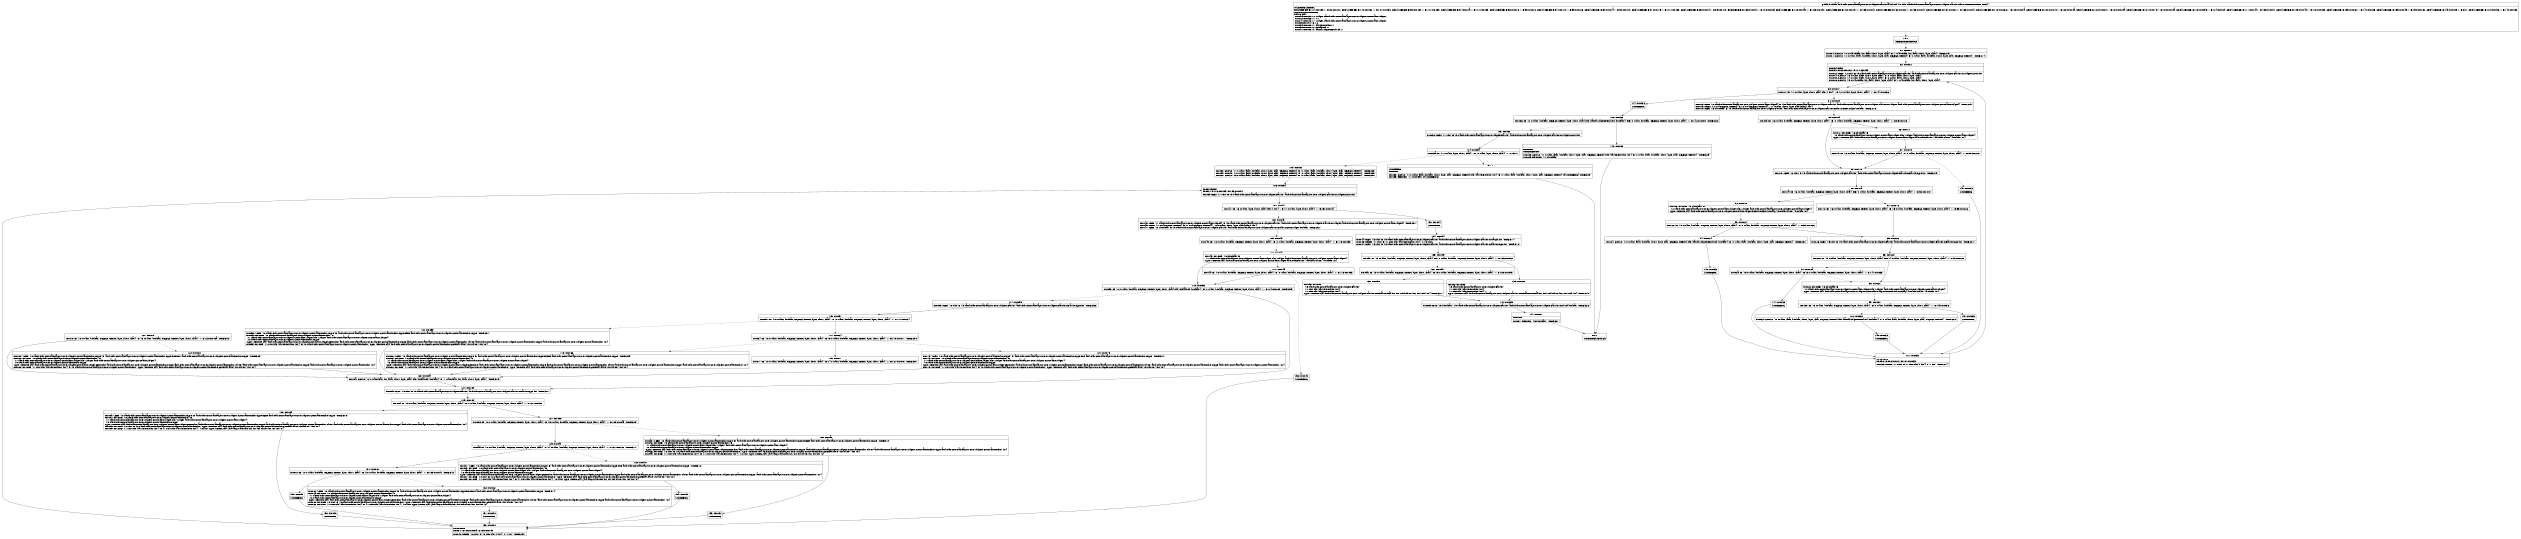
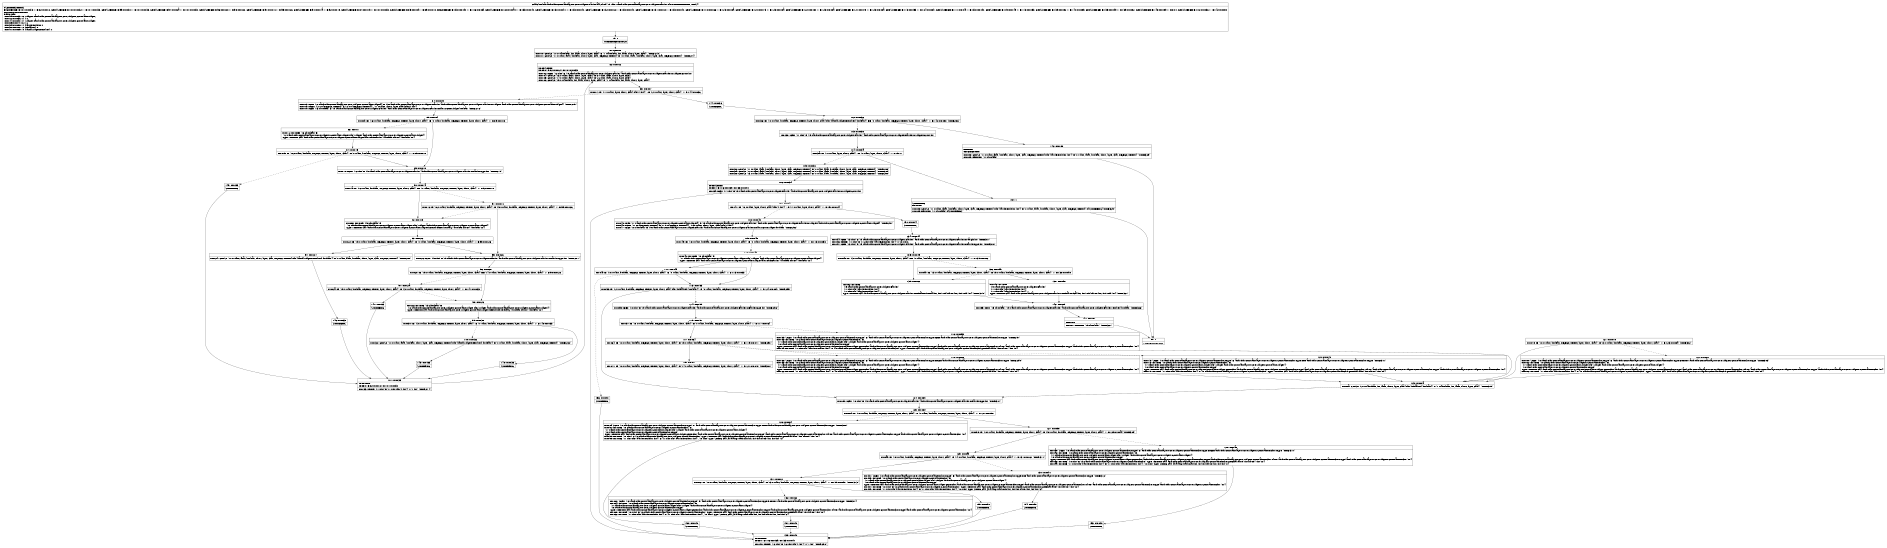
(1863, 125) -> (400, 125)
none -> (463, 213)
(1595, 339) -> (1153, 343)
